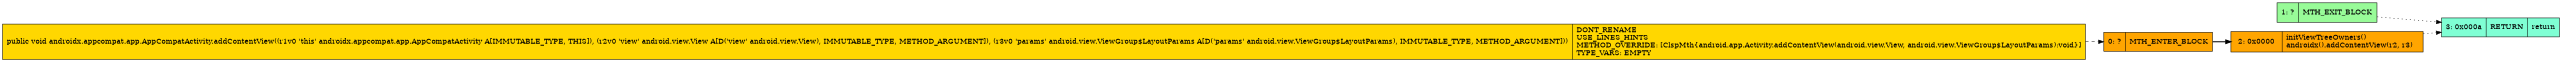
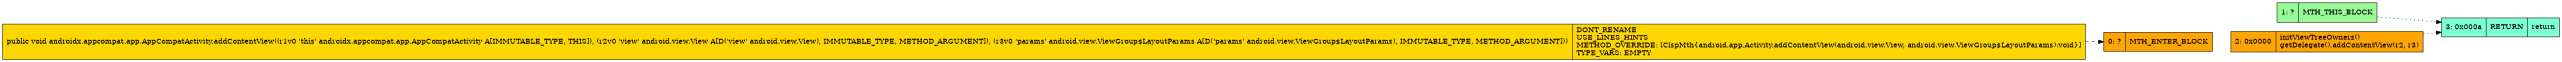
(2338, 12) -> (2338, 12)
(2219, 42) -> none
(2350, 45) -> (2350, 45)
